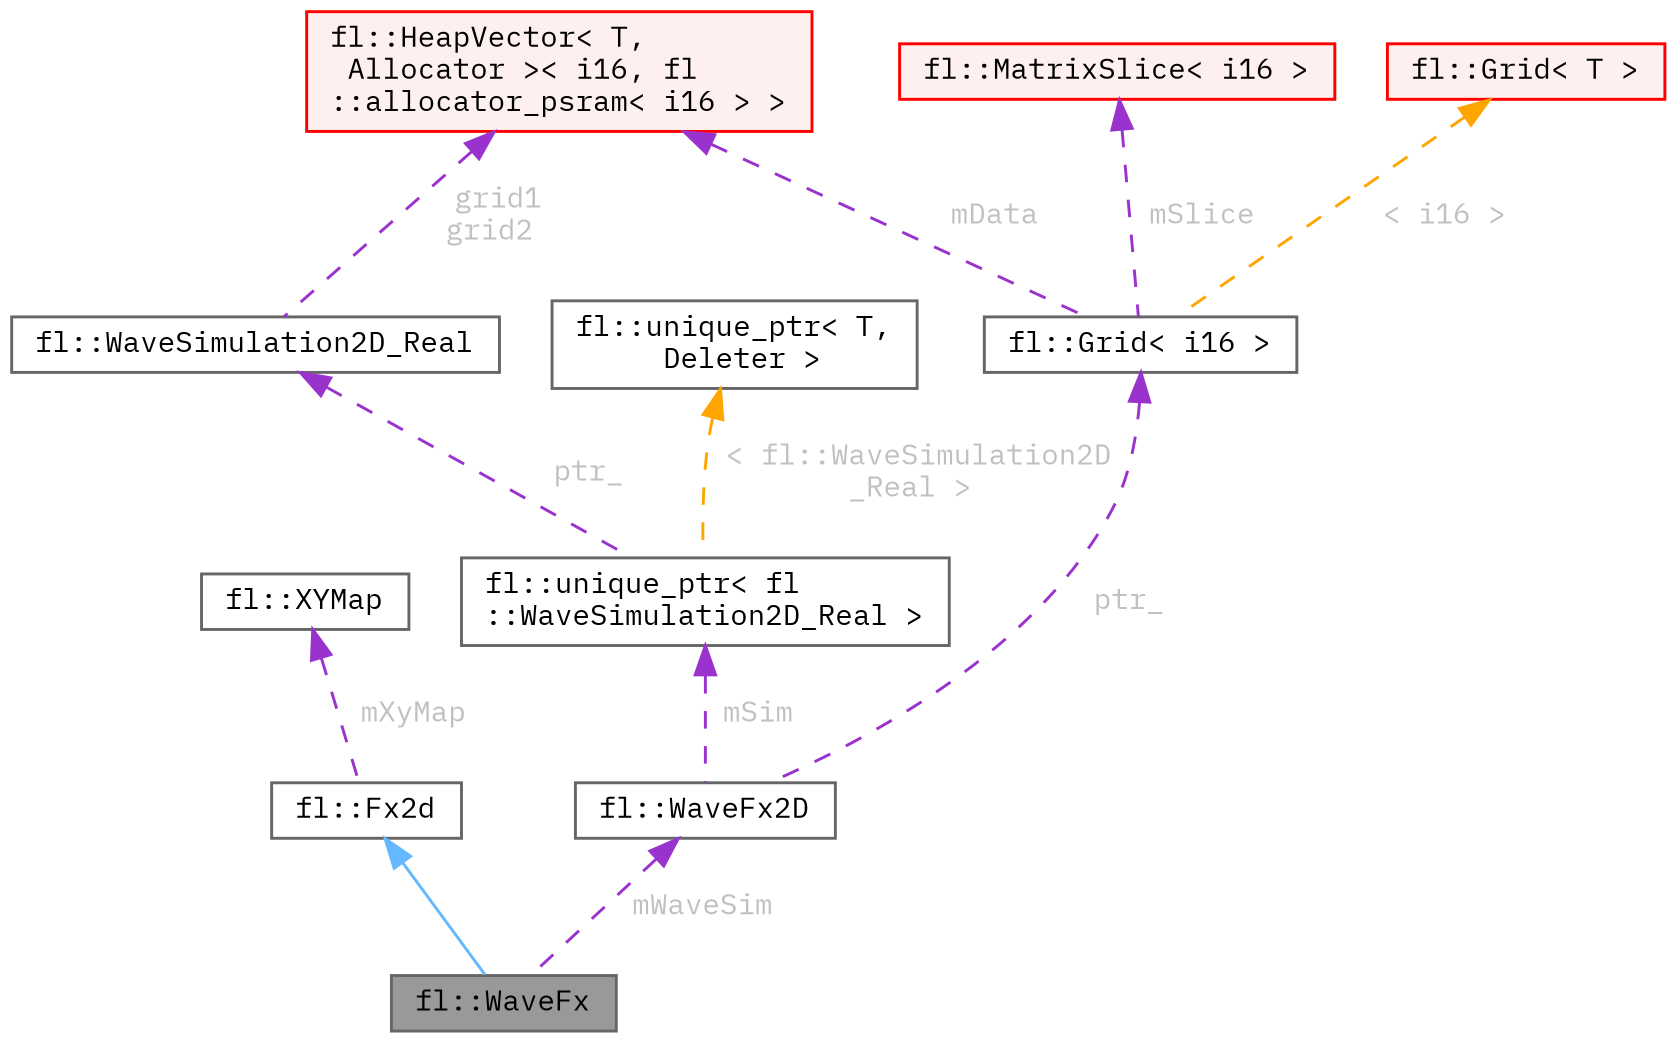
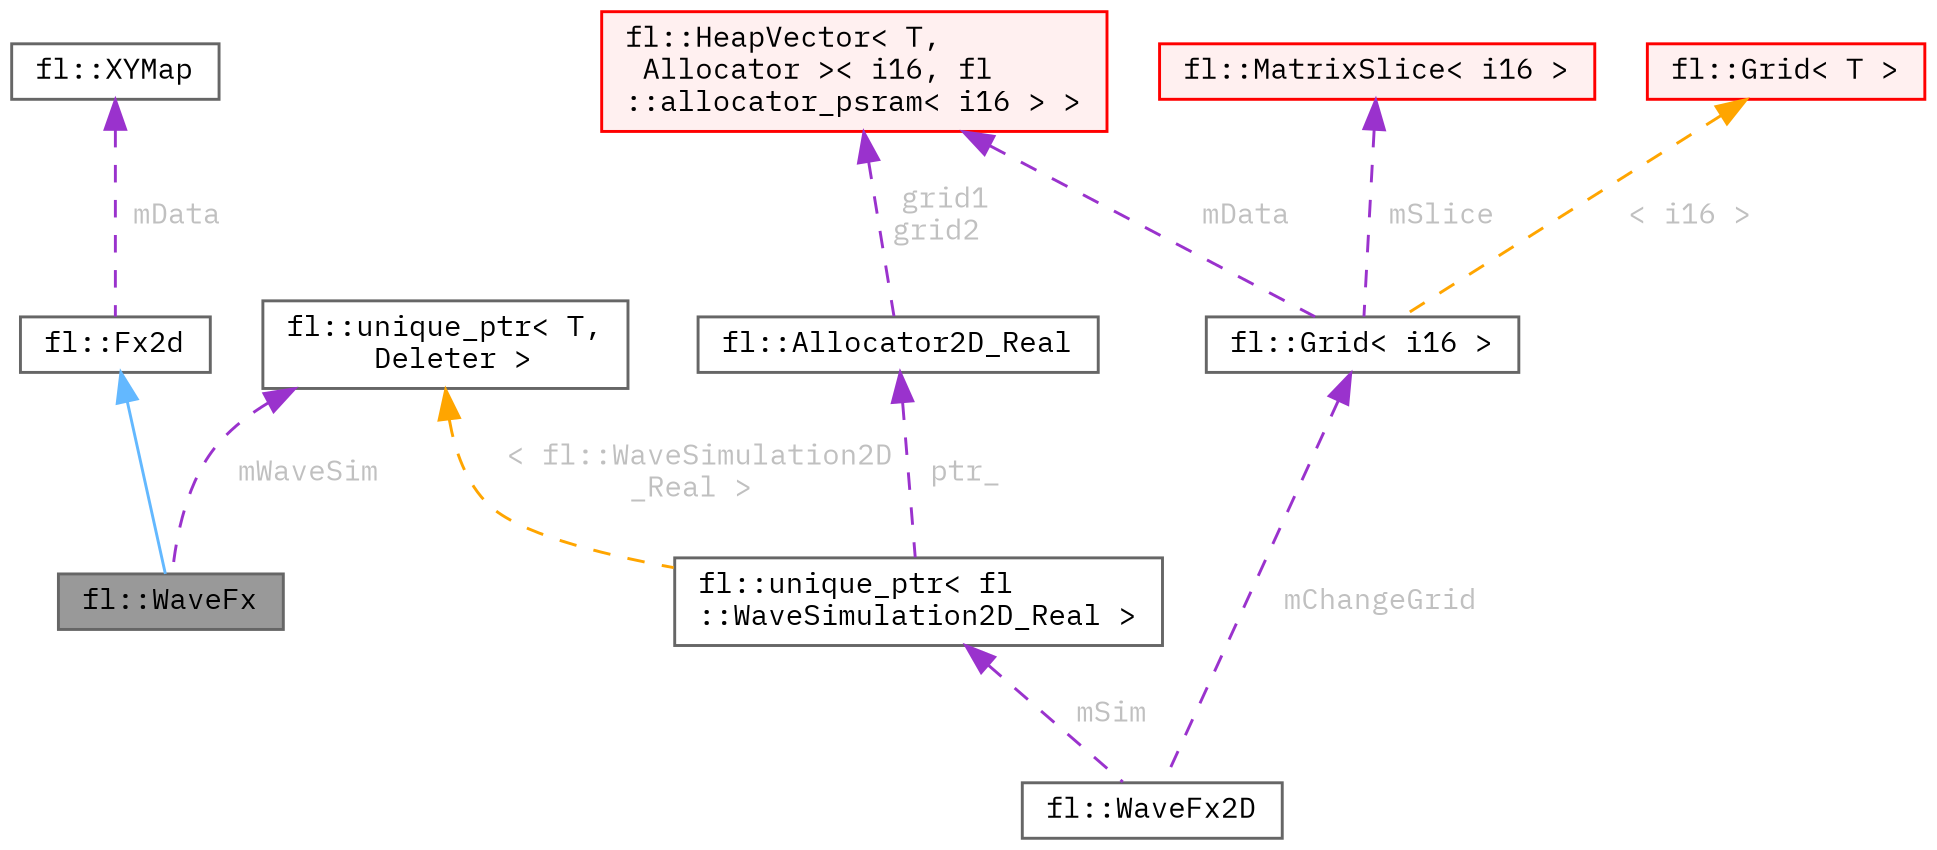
(256, 345) -> (898, 345)
(1122, 602) -> (1373, 602)
(406, 714) -> (169, 216)
(594, 917) -> (198, 475)
